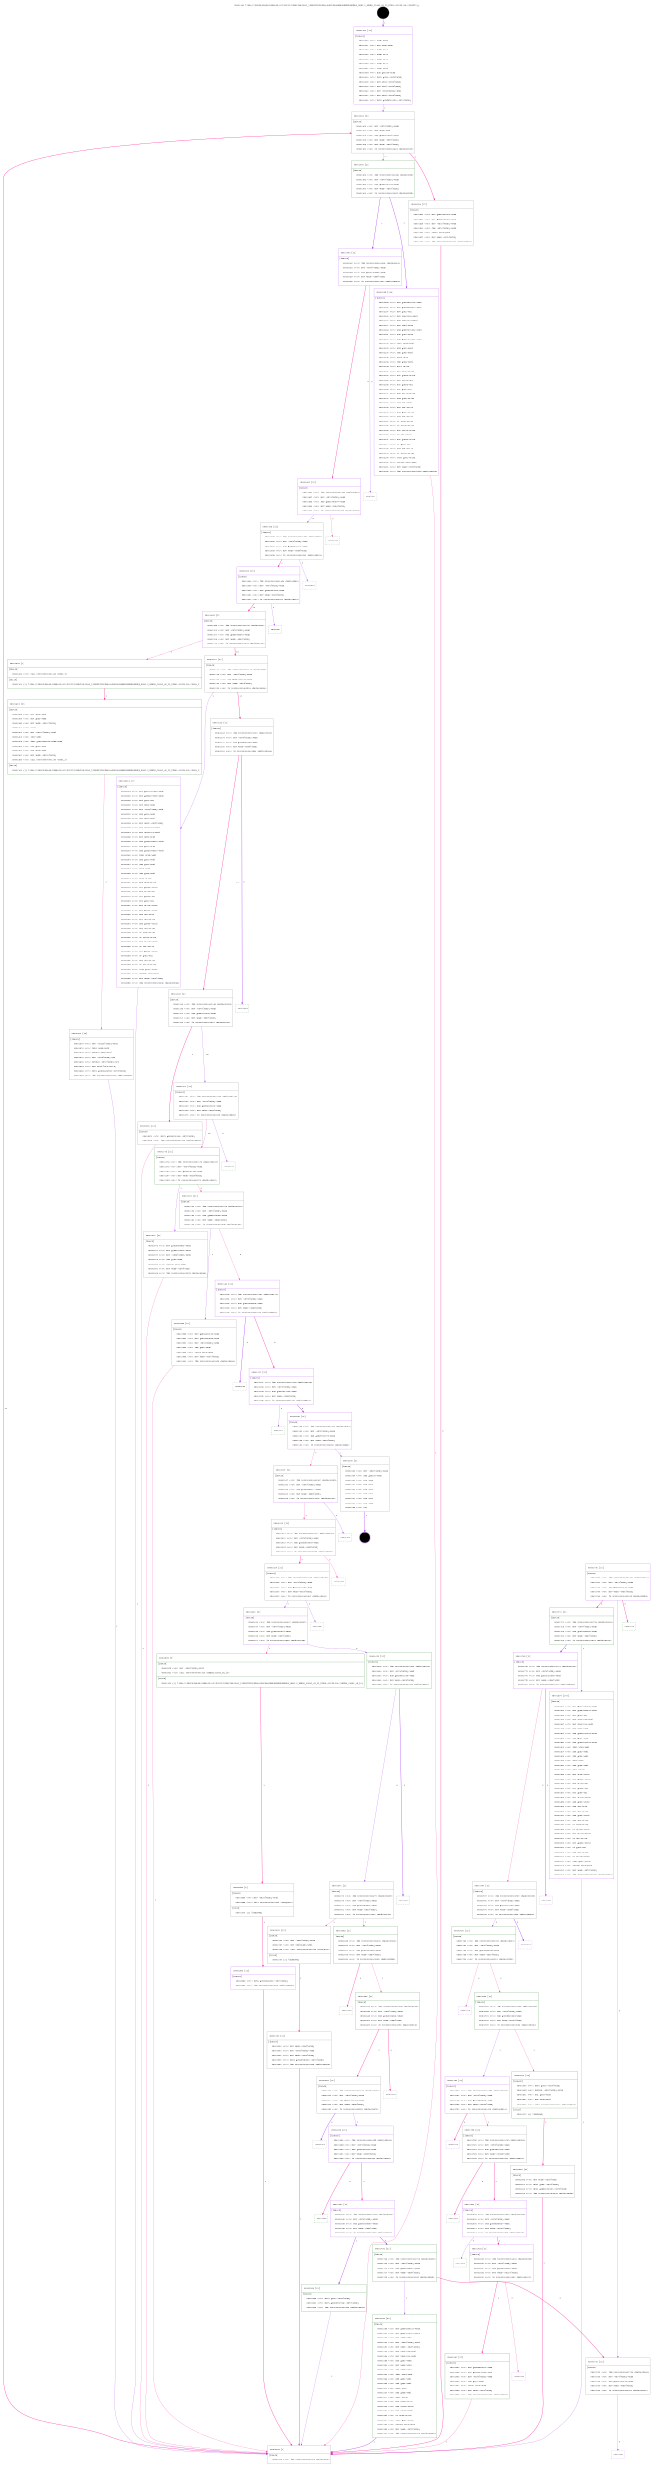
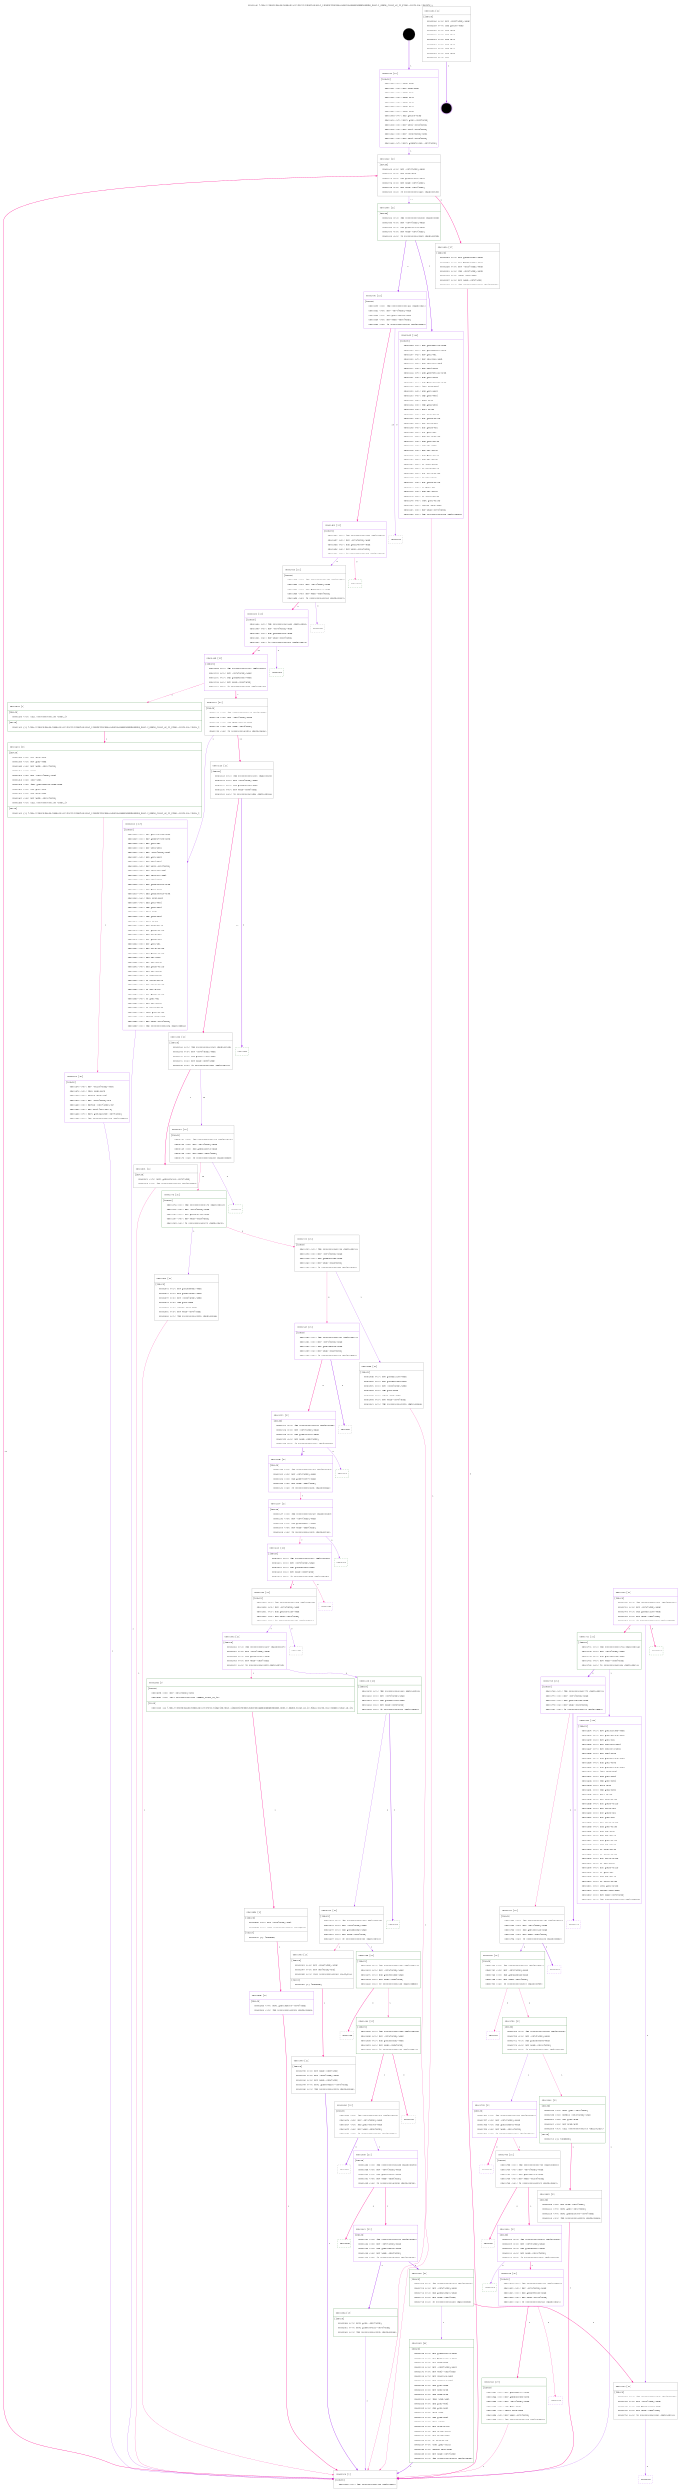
(338, 1452) -> none
